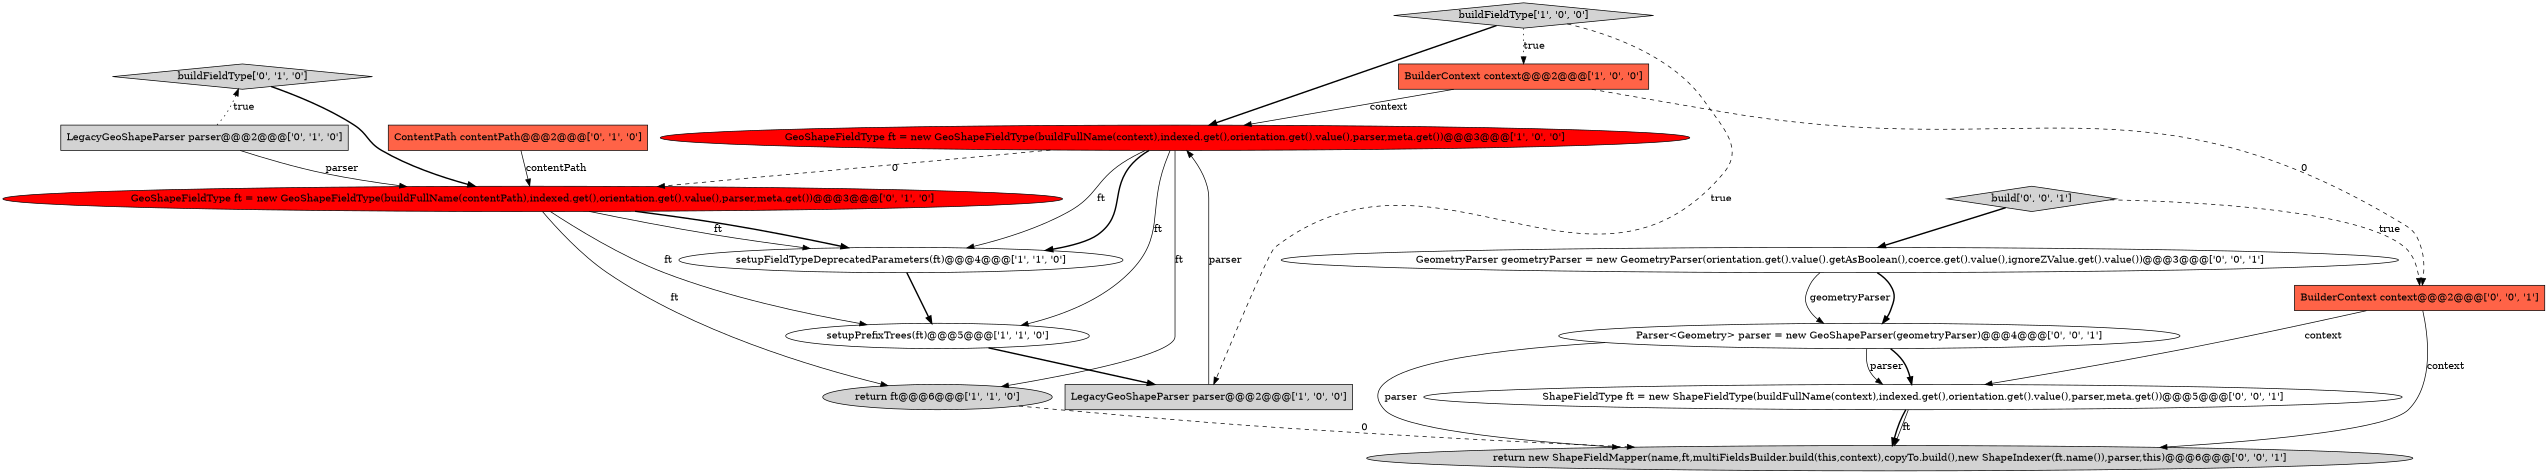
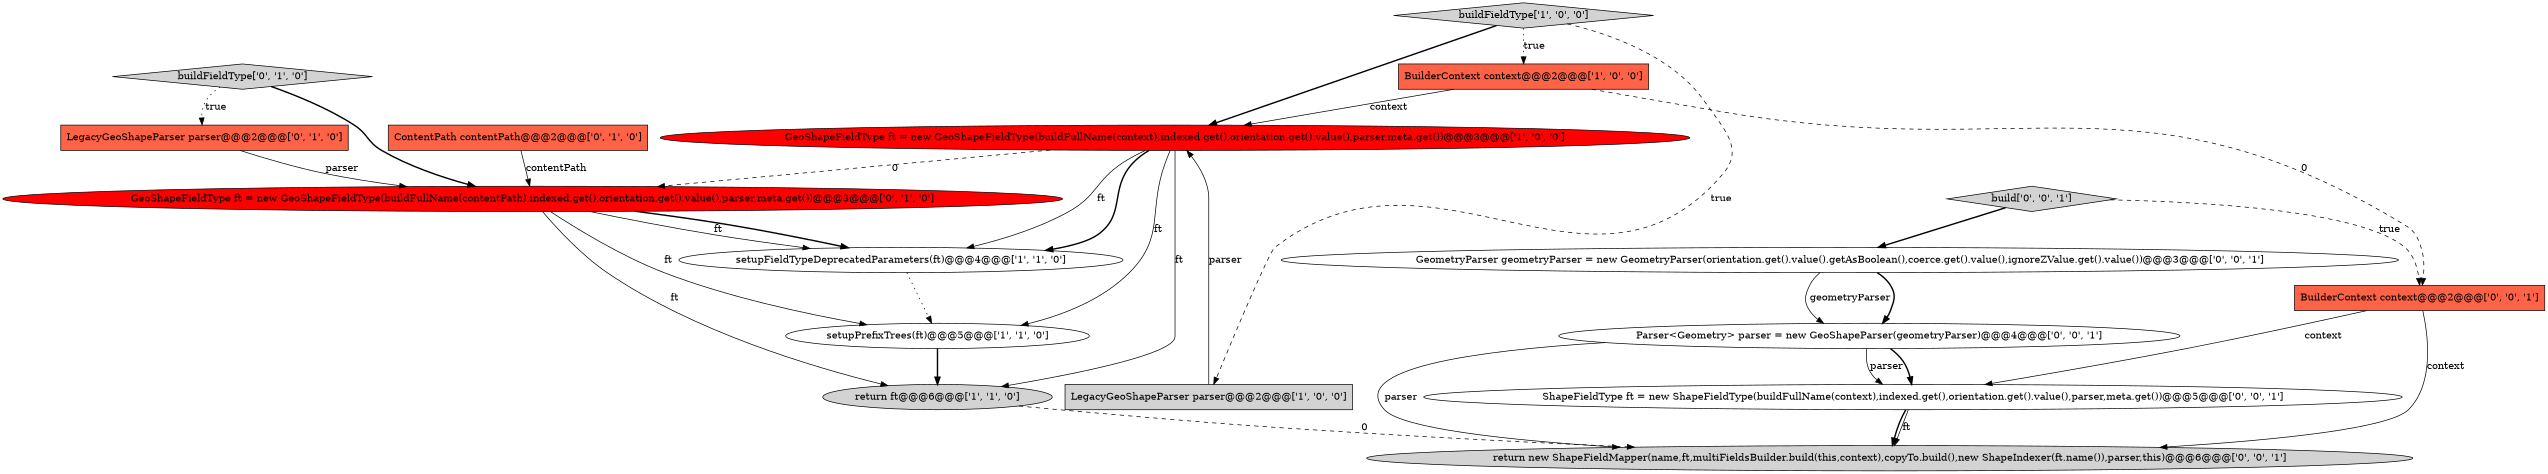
(228, 111) -> (206, 100)
(205, 138) -> (205, 138)
(918, 295) -> (918, 295)
(1068, 365) -> (938, 363)
